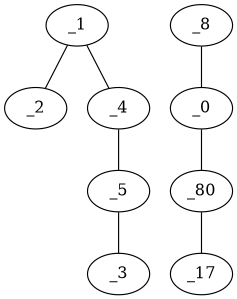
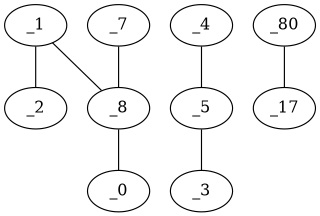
none -> (119, 25)
(98, 67) -> (77, 67)
(201, 150) -> none
